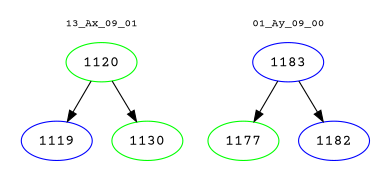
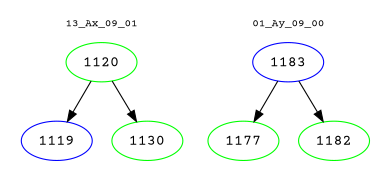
(334, 141) -> (334, 141)
